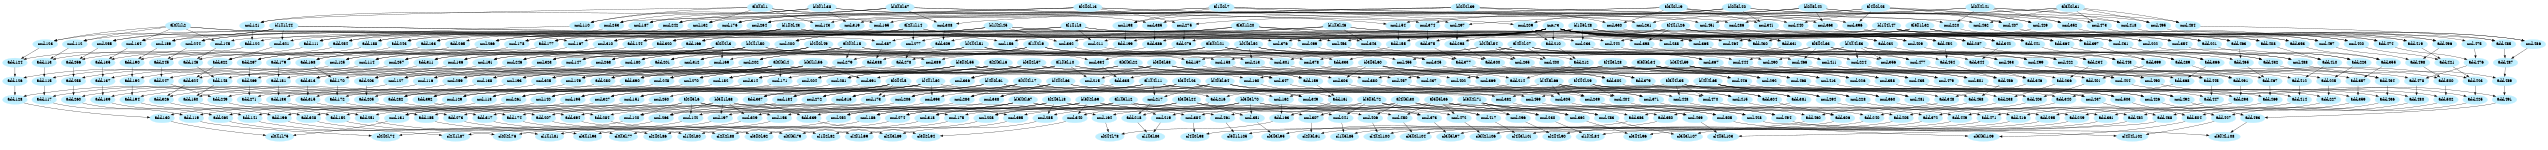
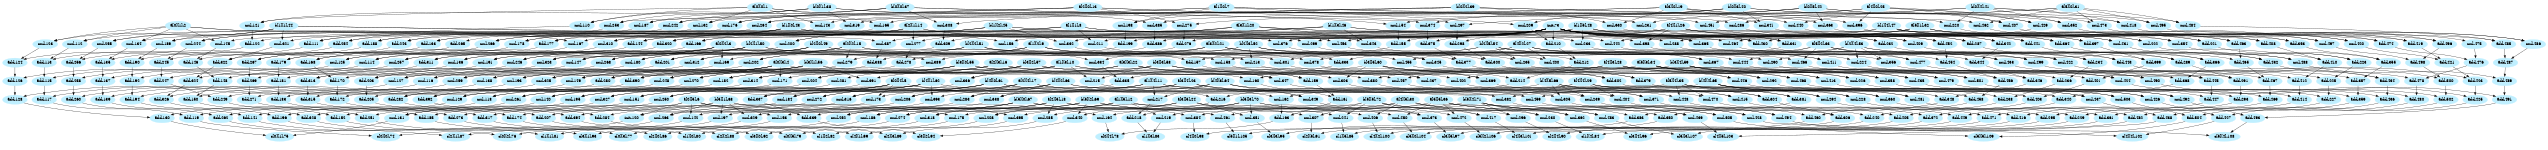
(919, 72) -> none
none -> (828, 90)
(632, 118) -> (632, 118)
